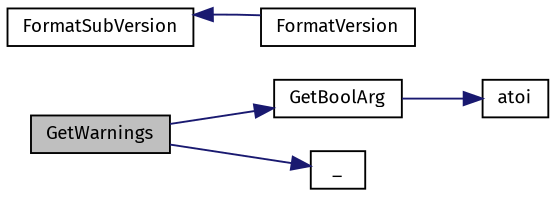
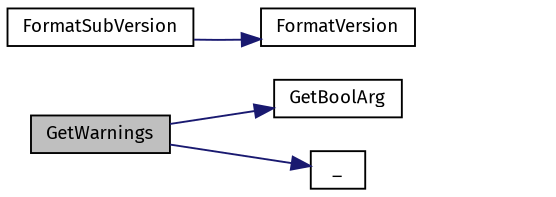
(237, 15) -> (218, 40)
(515, 99) -> none
